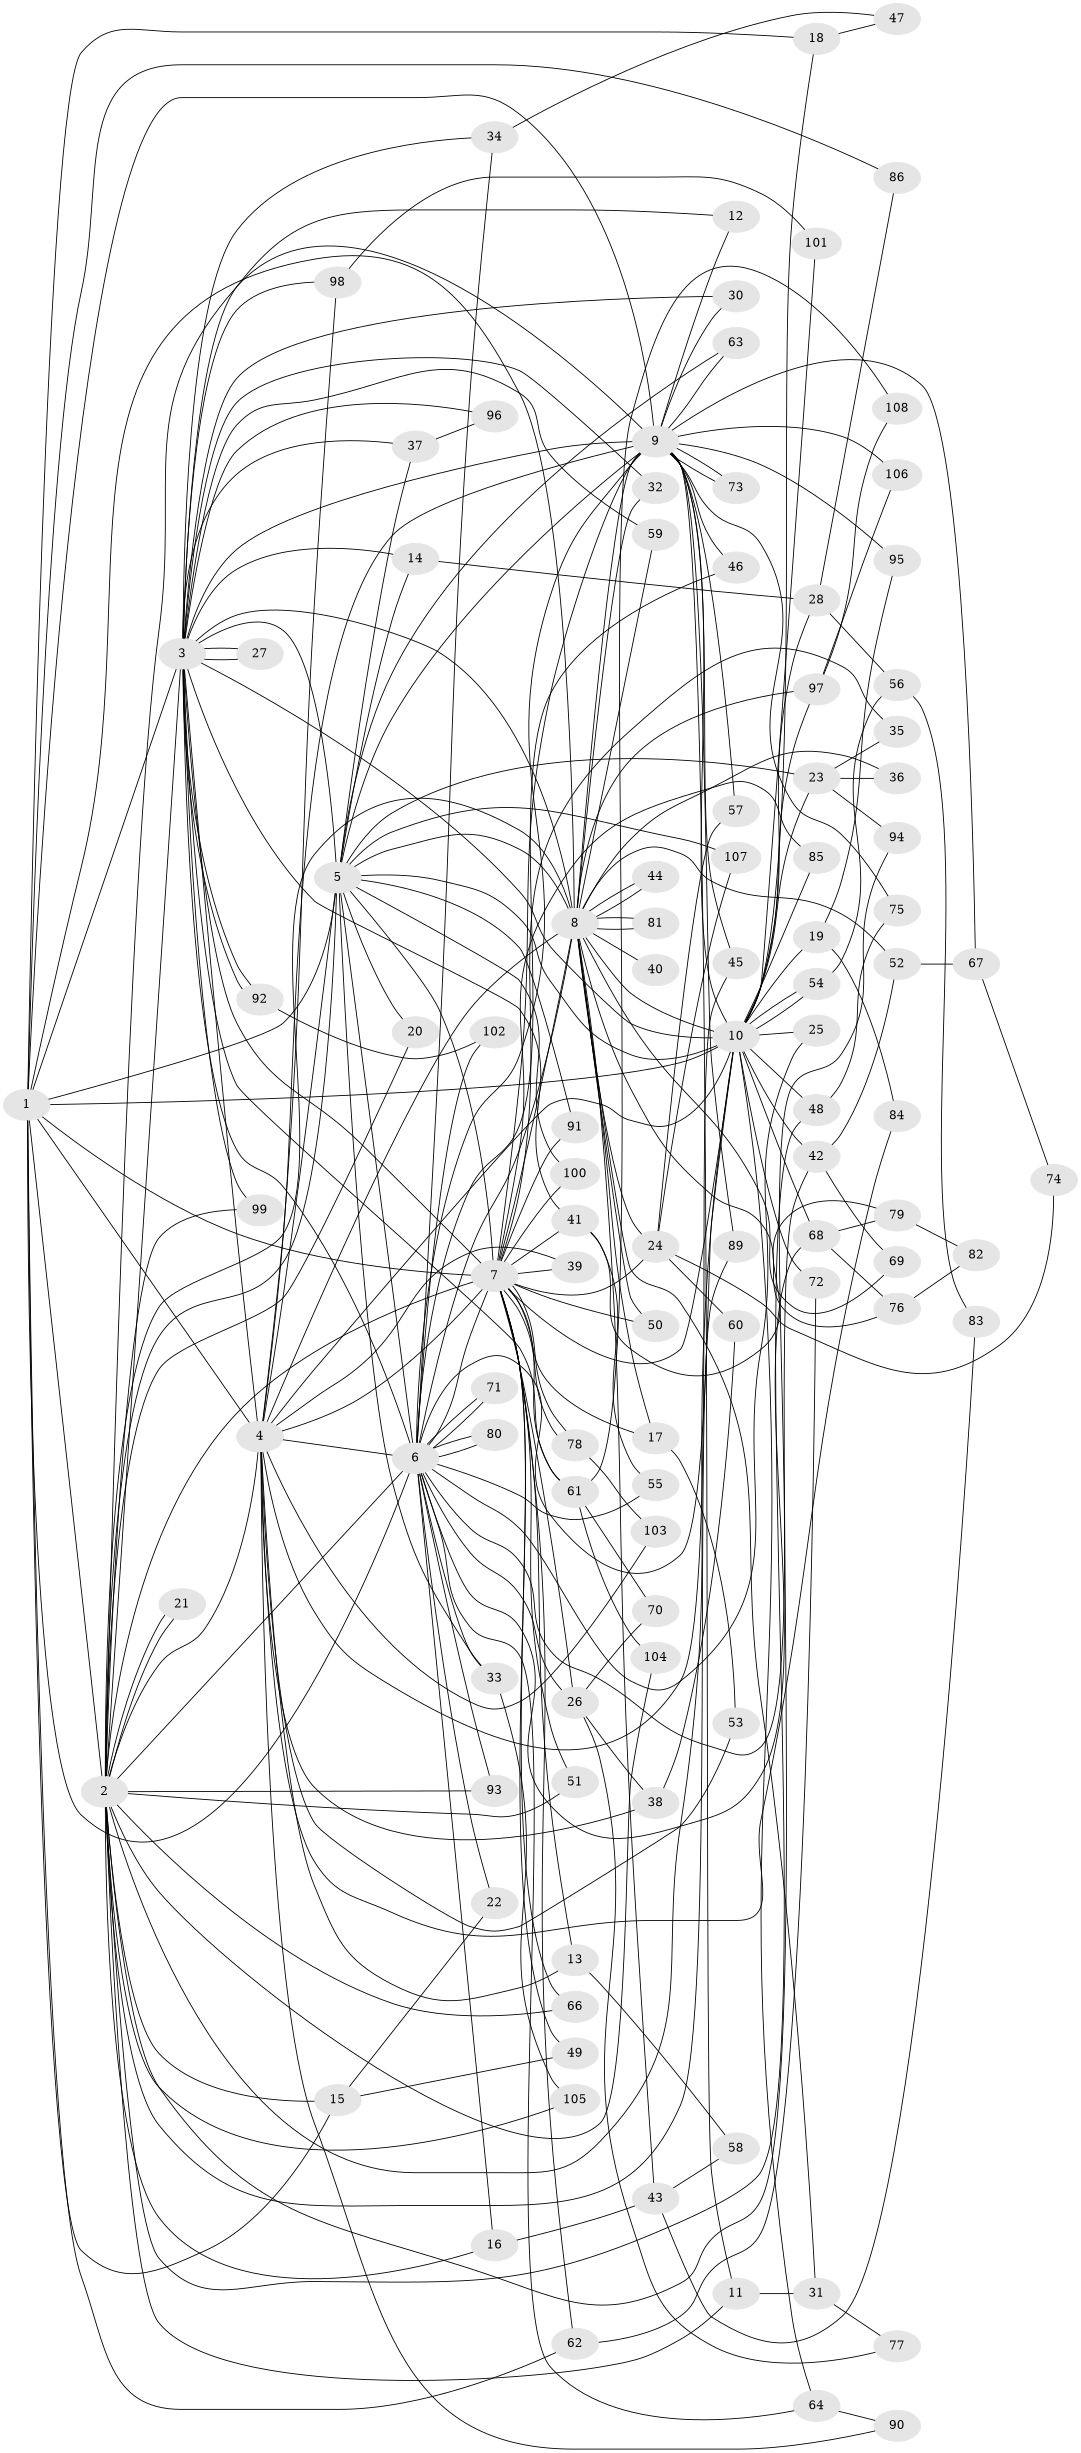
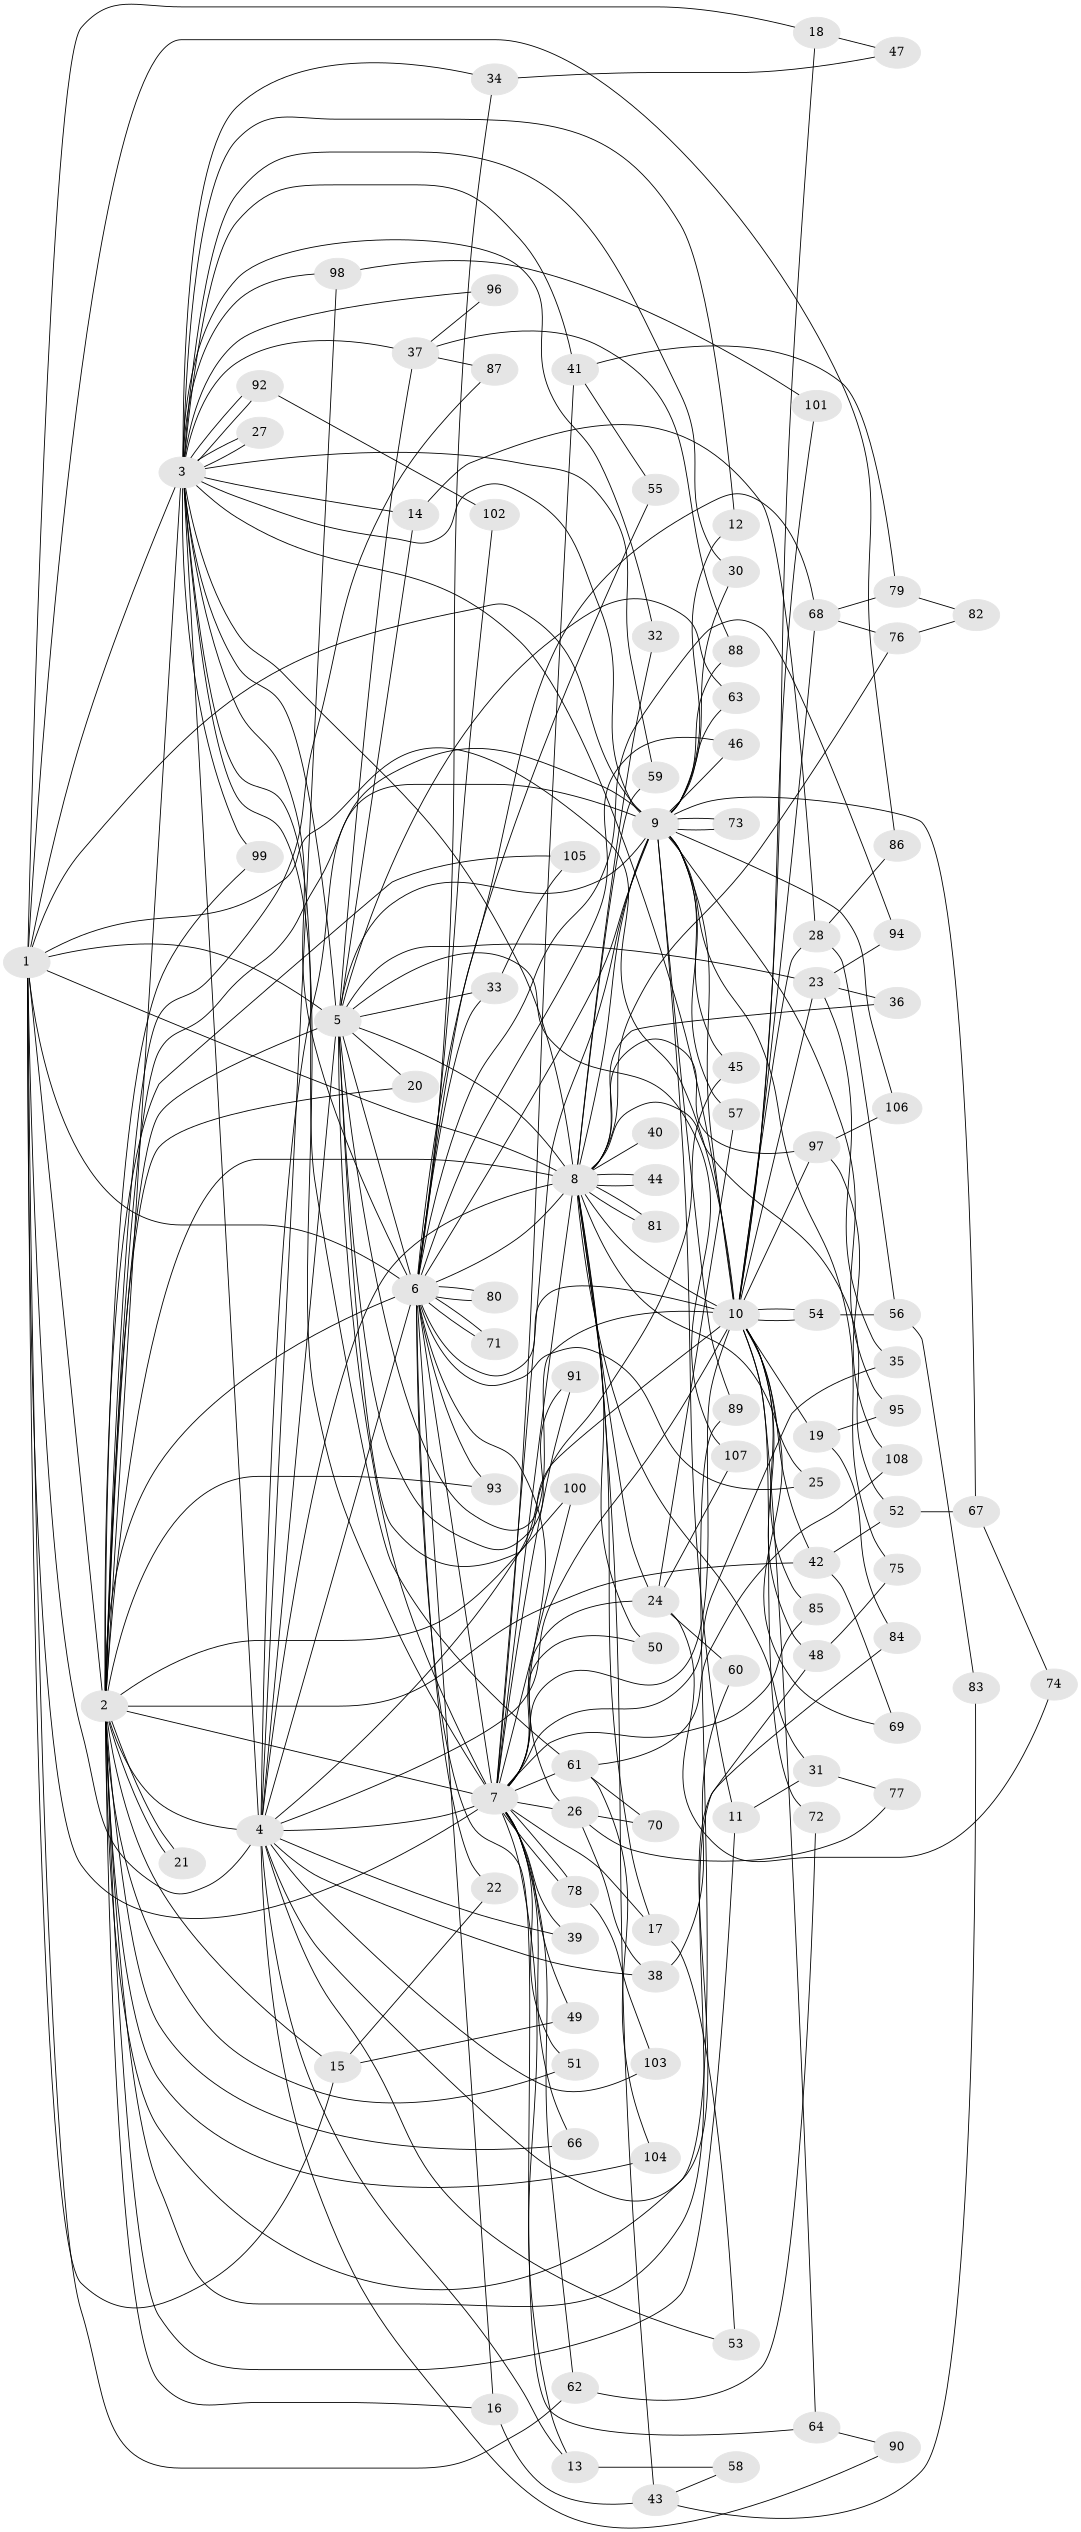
none -> (495, 370)
none -> (736, 651)
